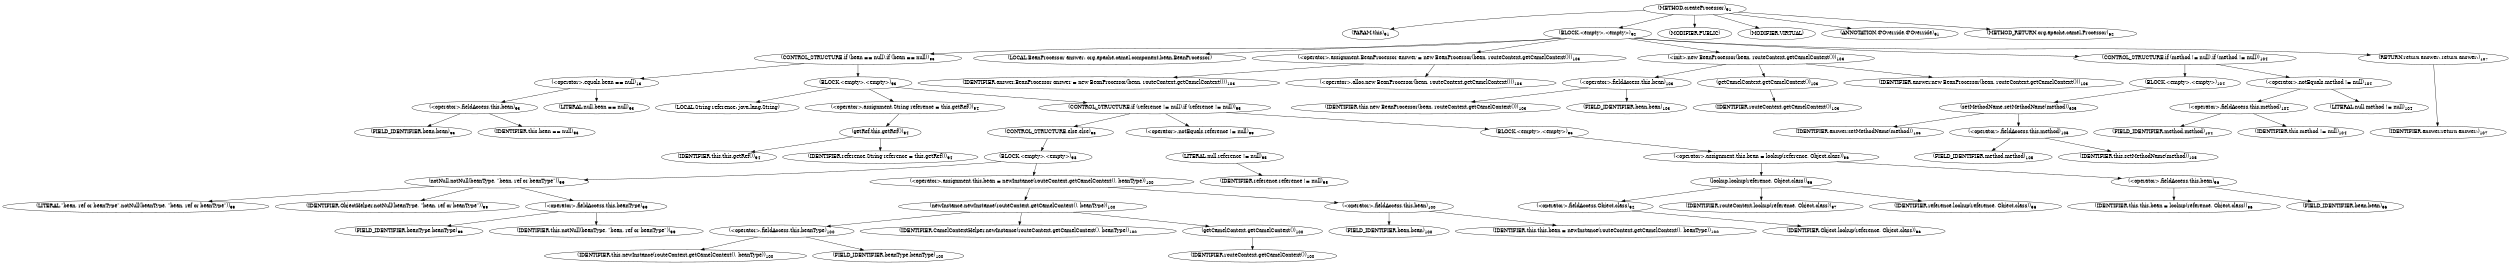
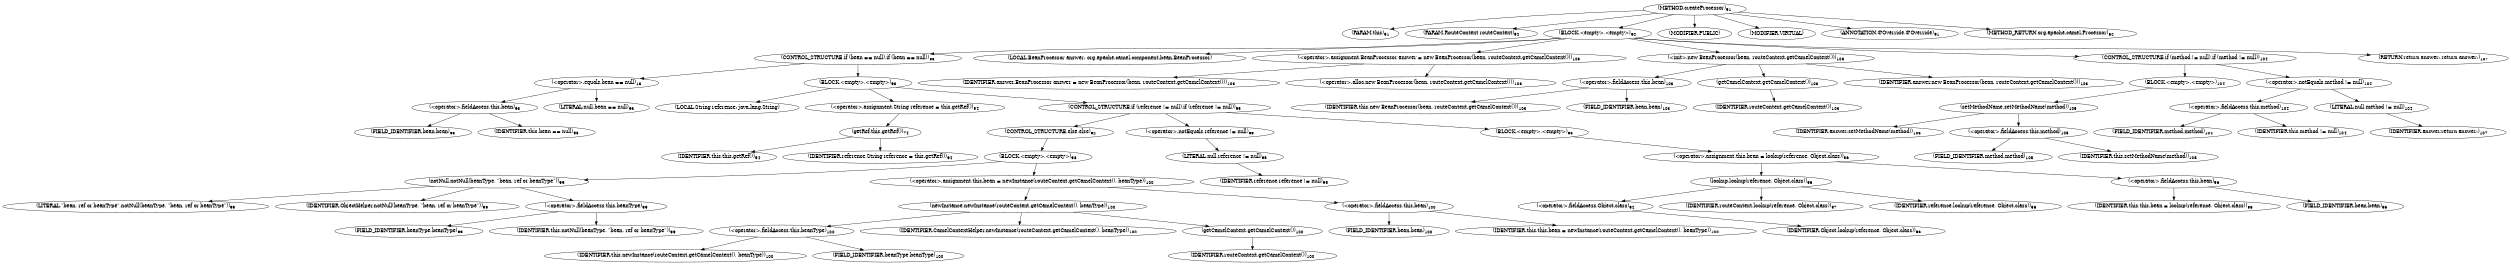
none -> (1471, 34)
(2436, 94) -> (2403, 119)
(2073, 107) -> (2073, 107)
(906, 132) -> (906, 132)
(1093, 132) -> (1093, 132)
none -> (1211, 144)
